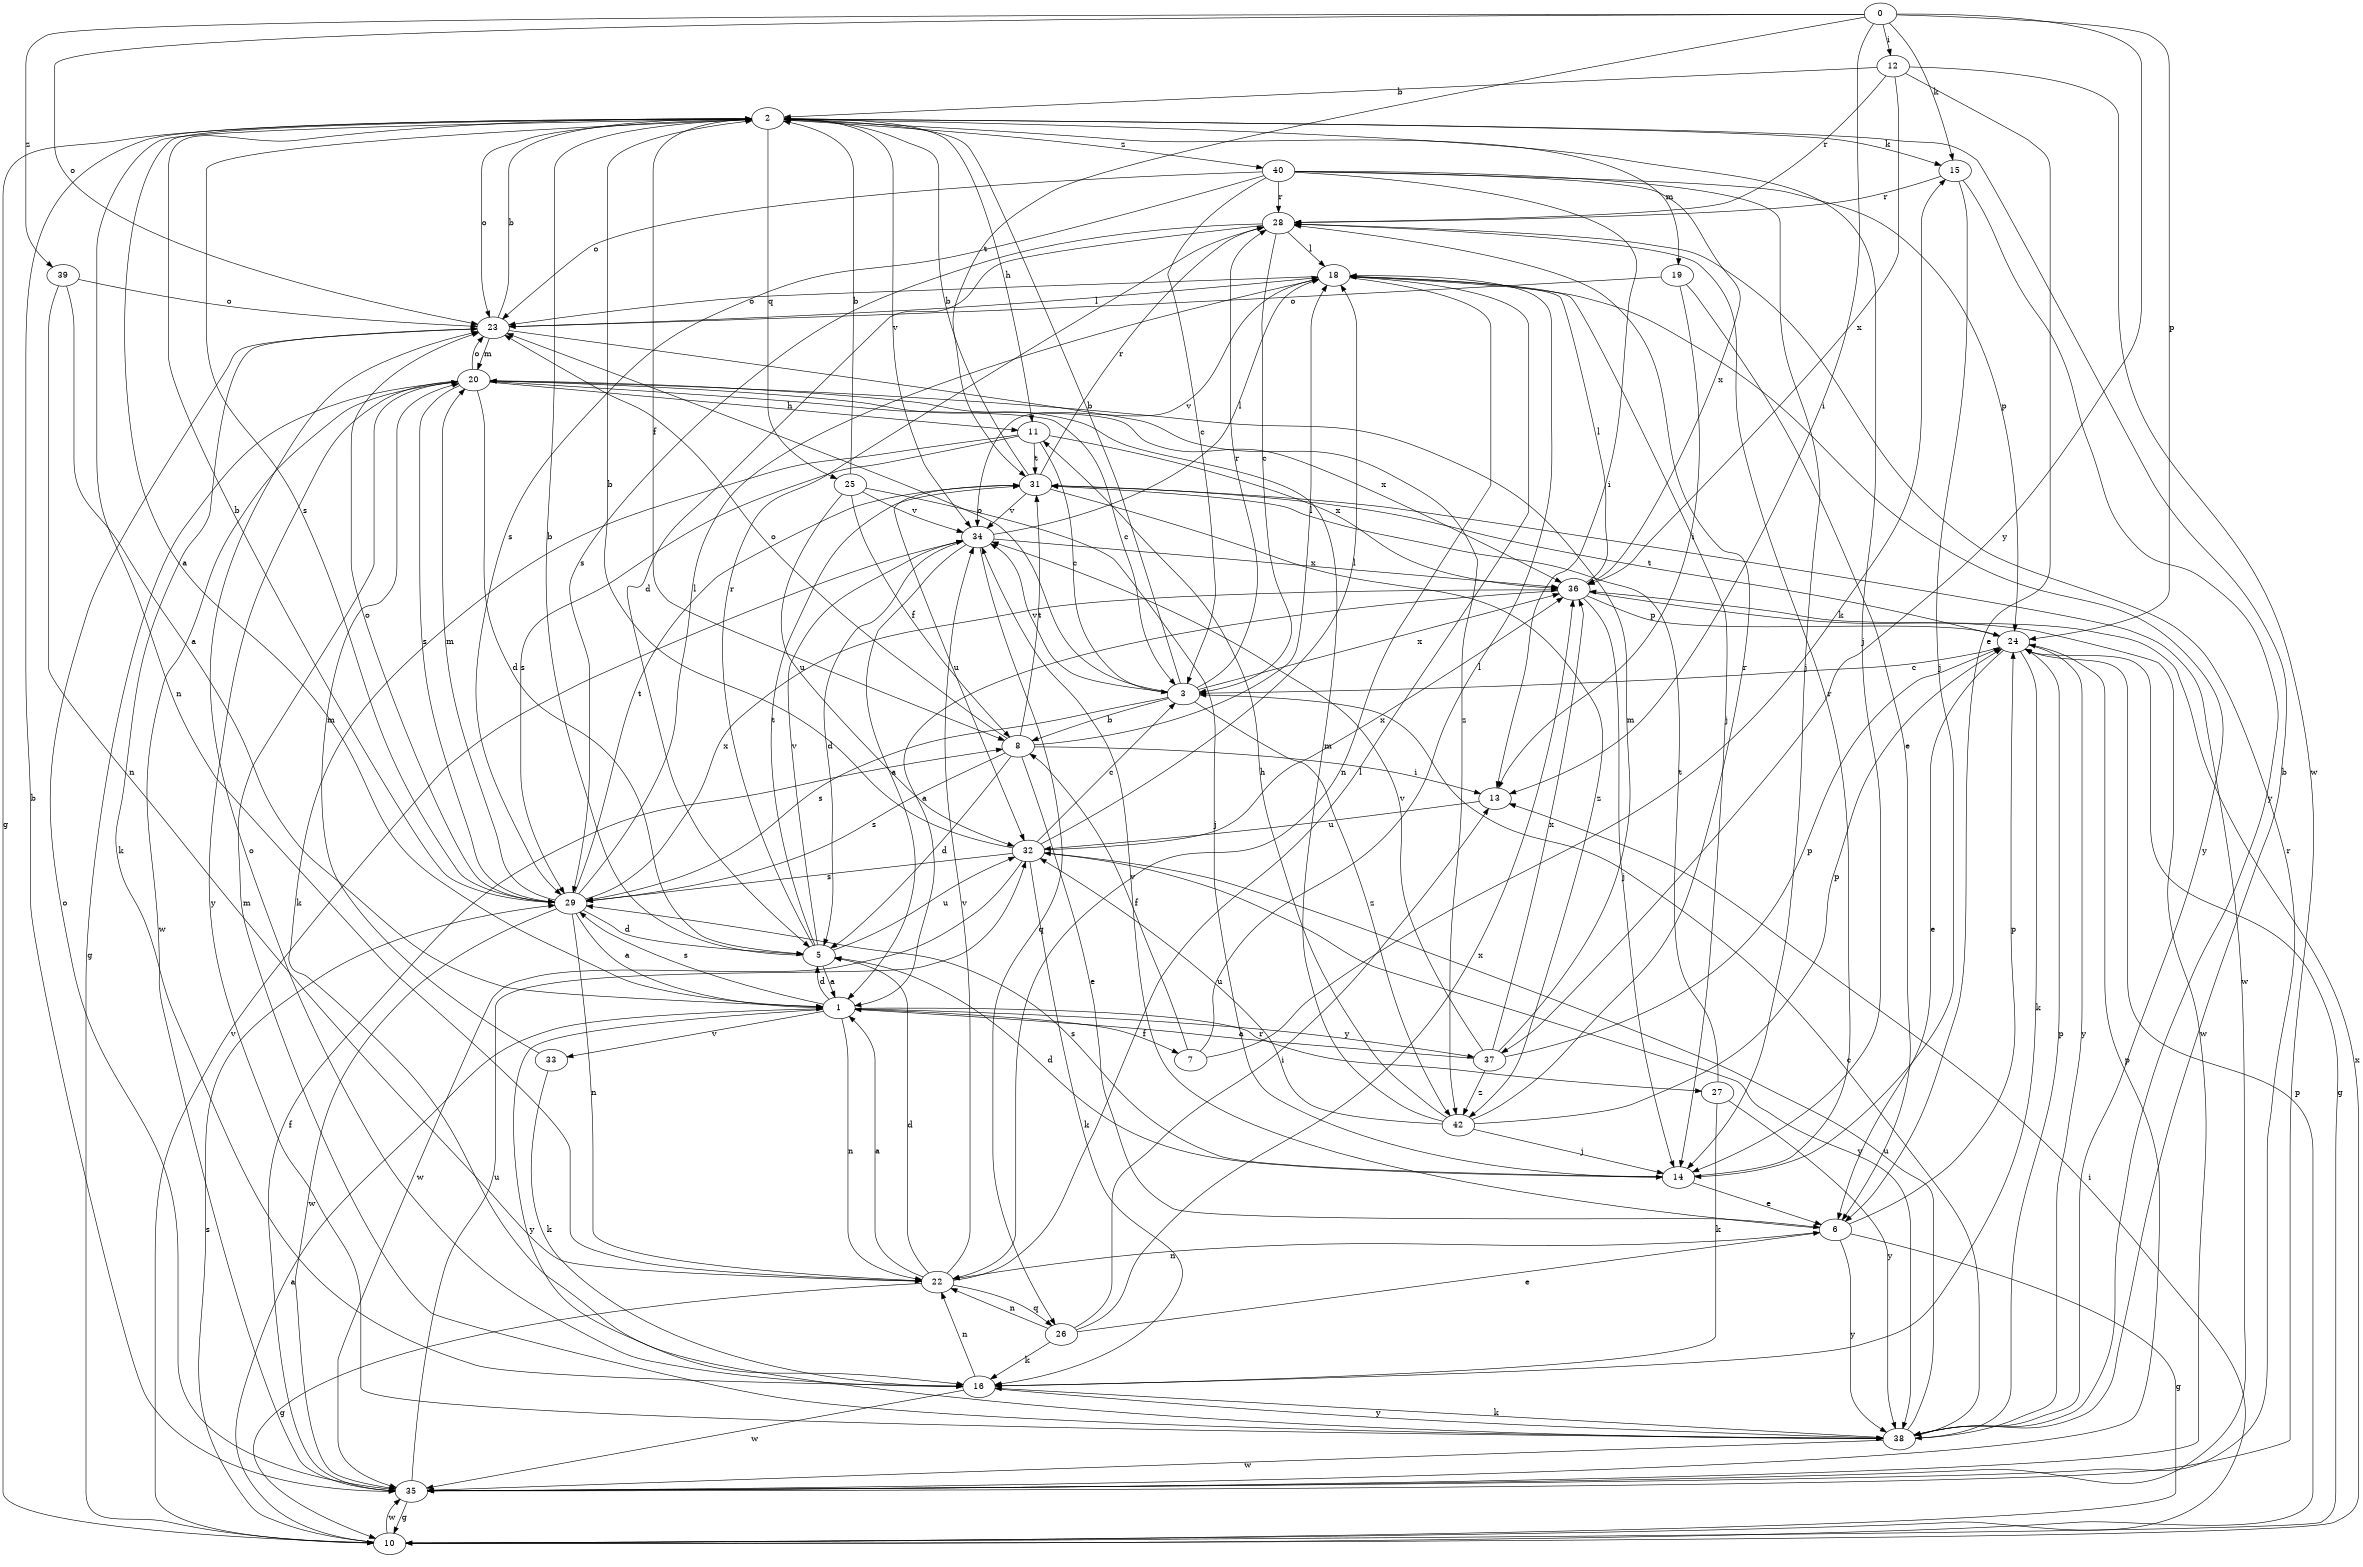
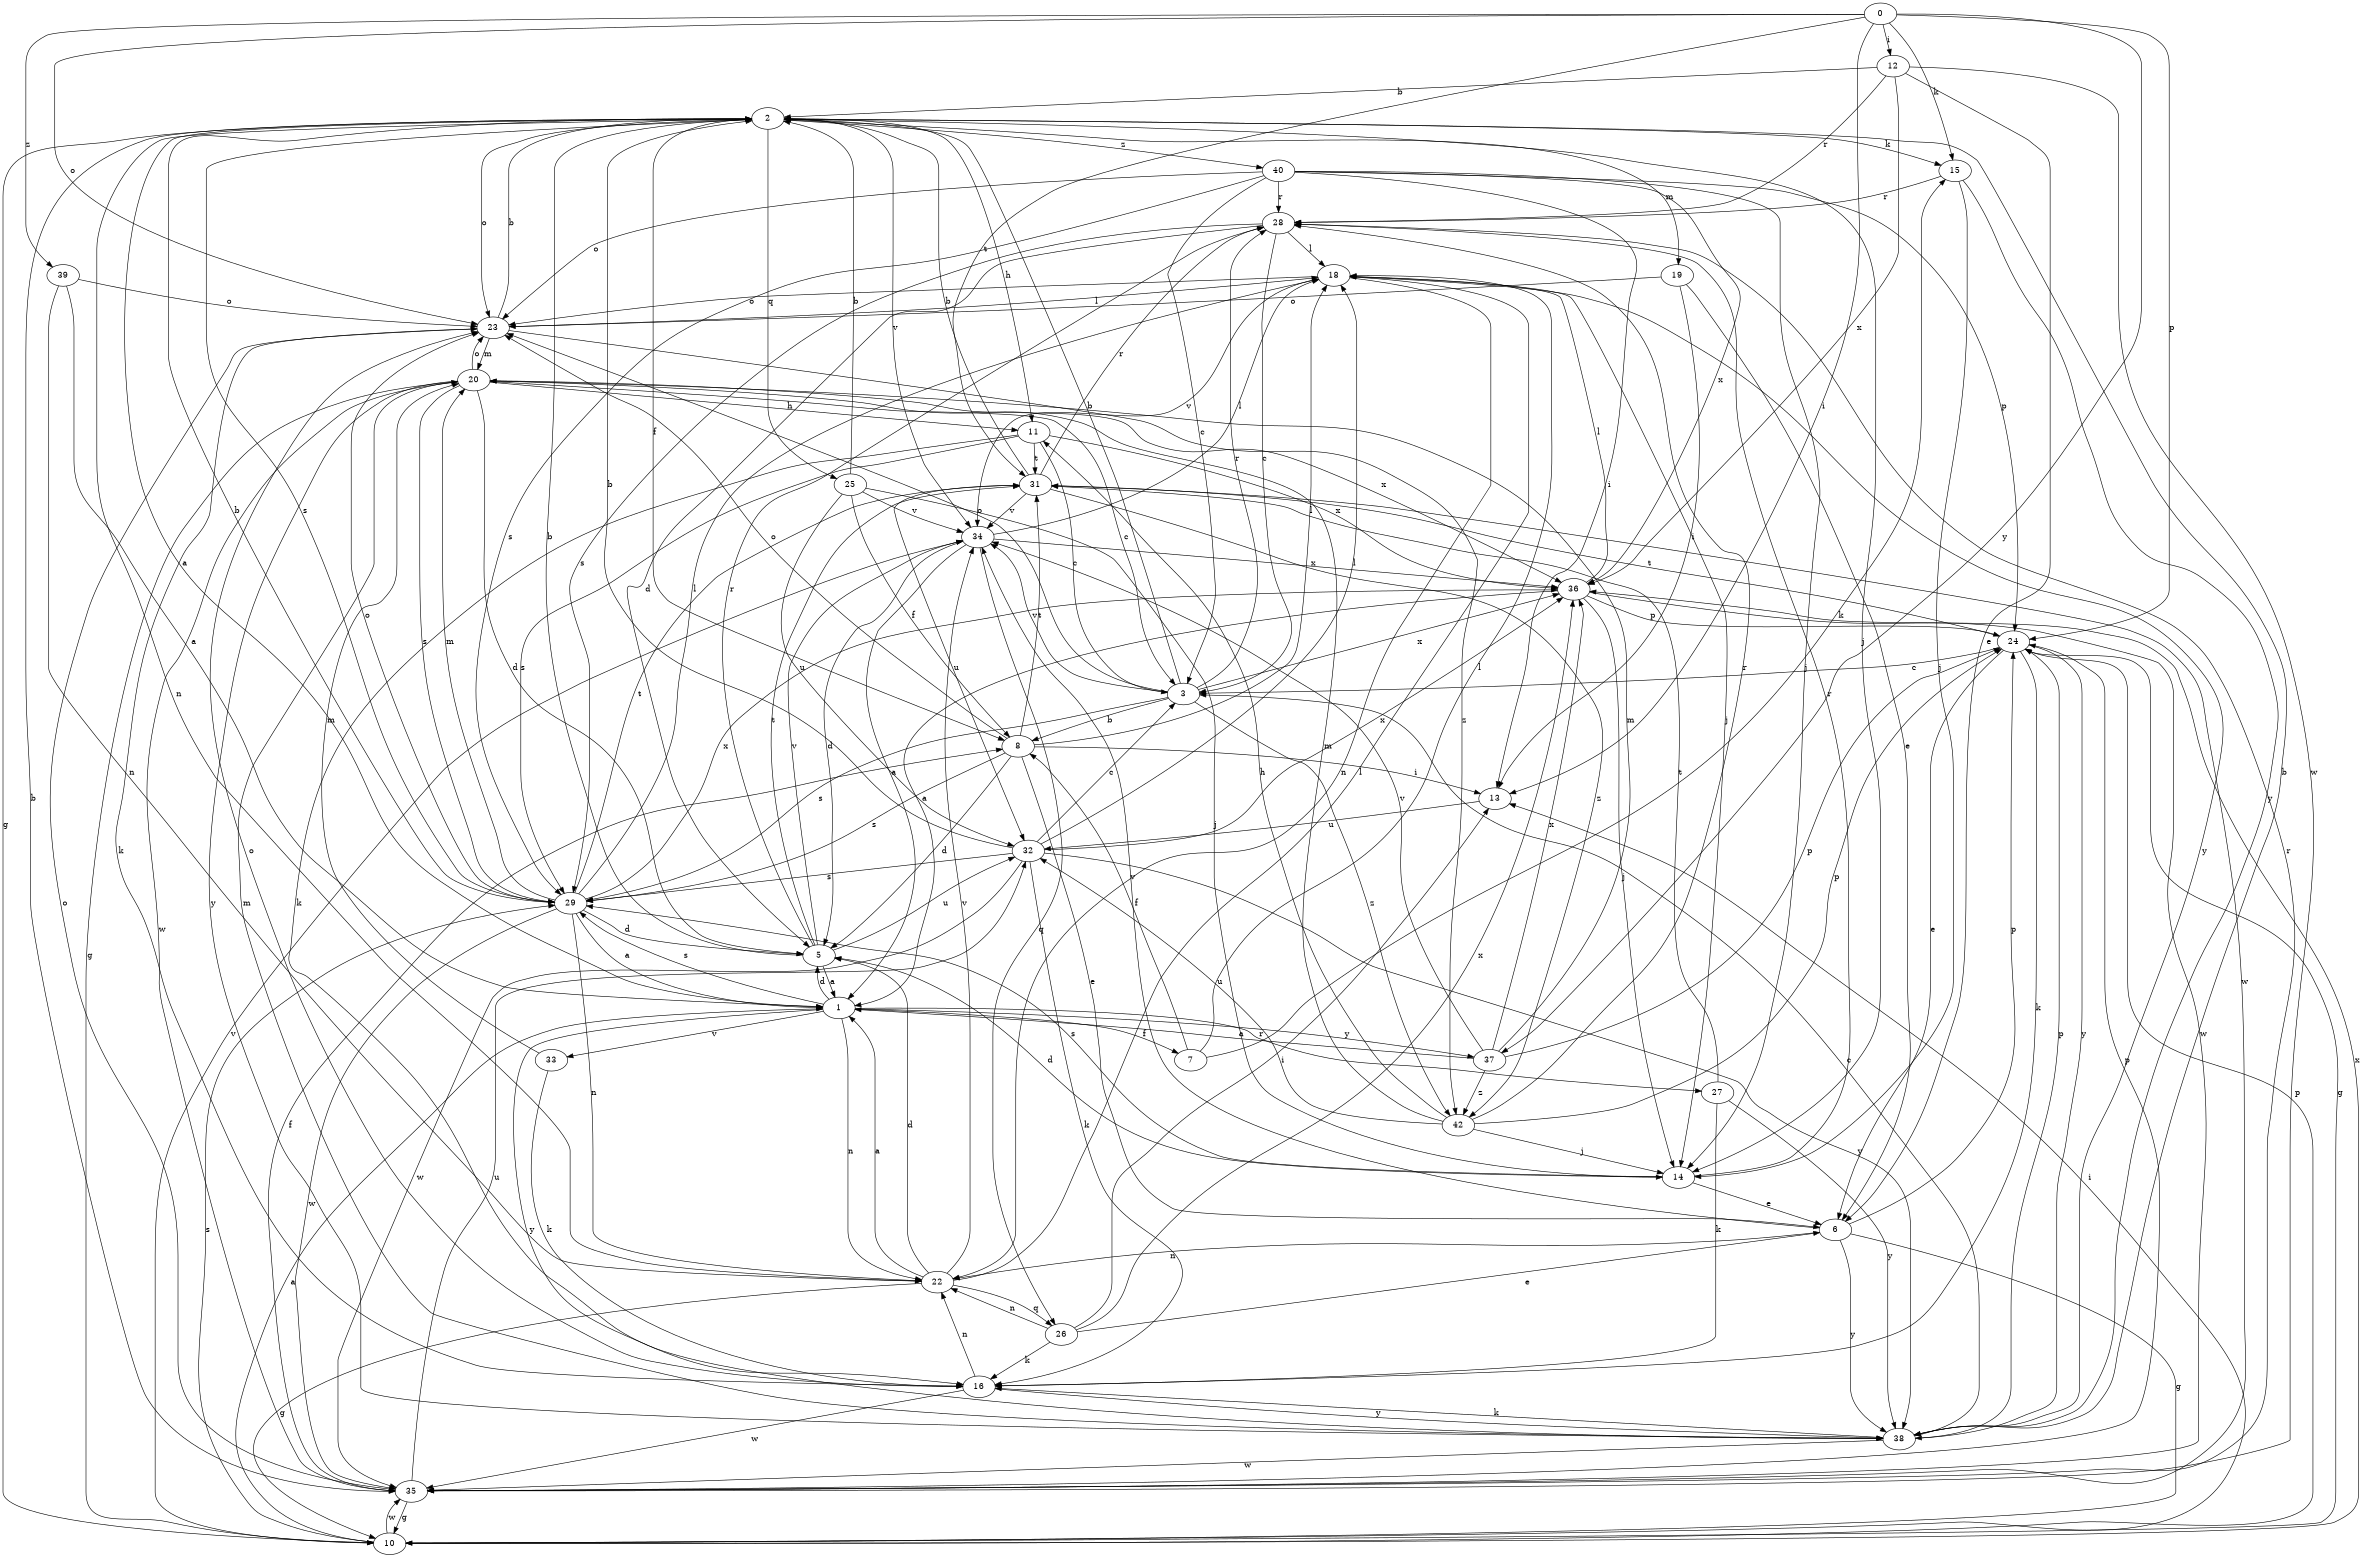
(1649, 1036) -> none
